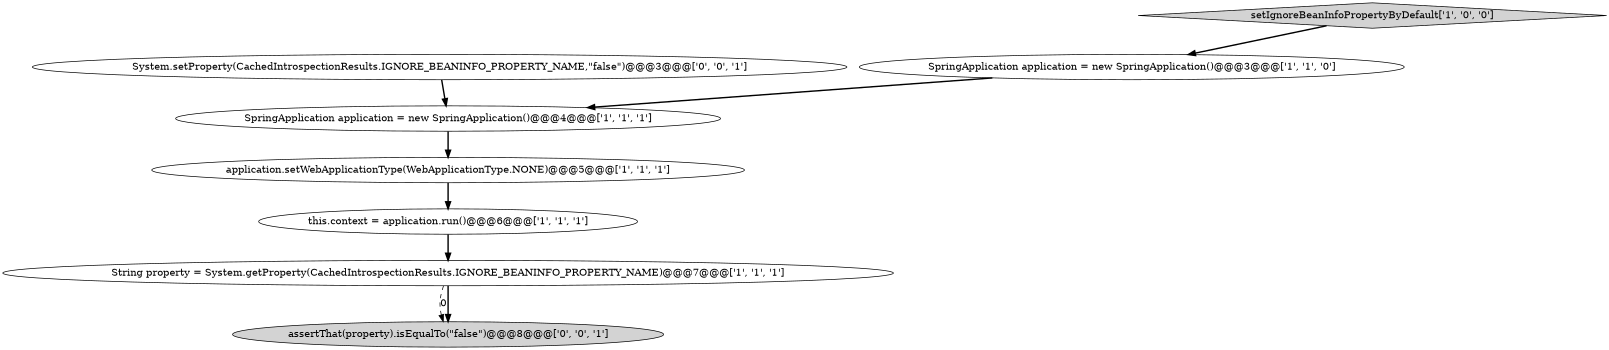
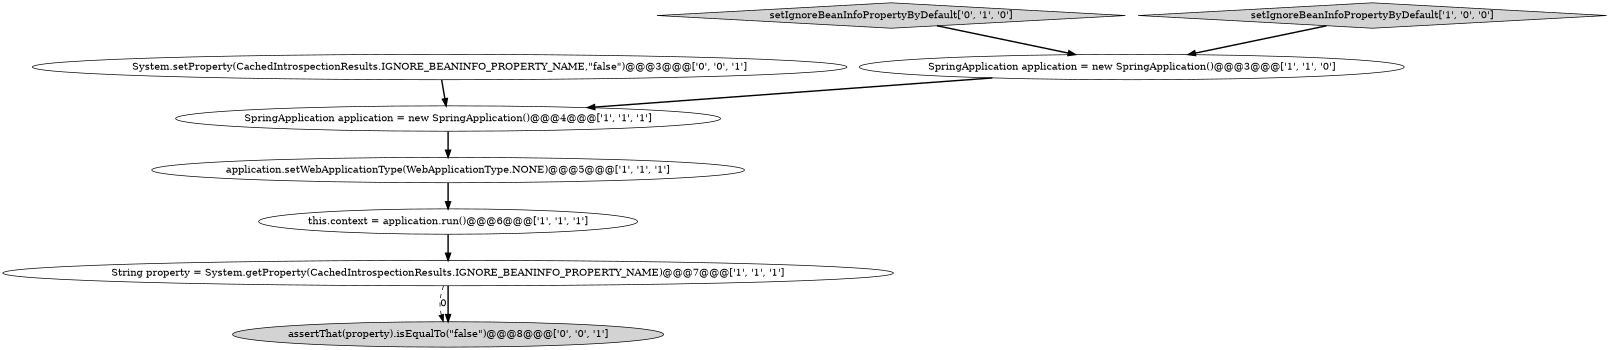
none -> (891, 16)
